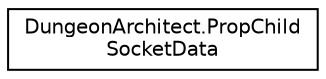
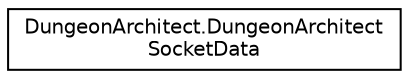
(163, 39) -> (204, 39)
